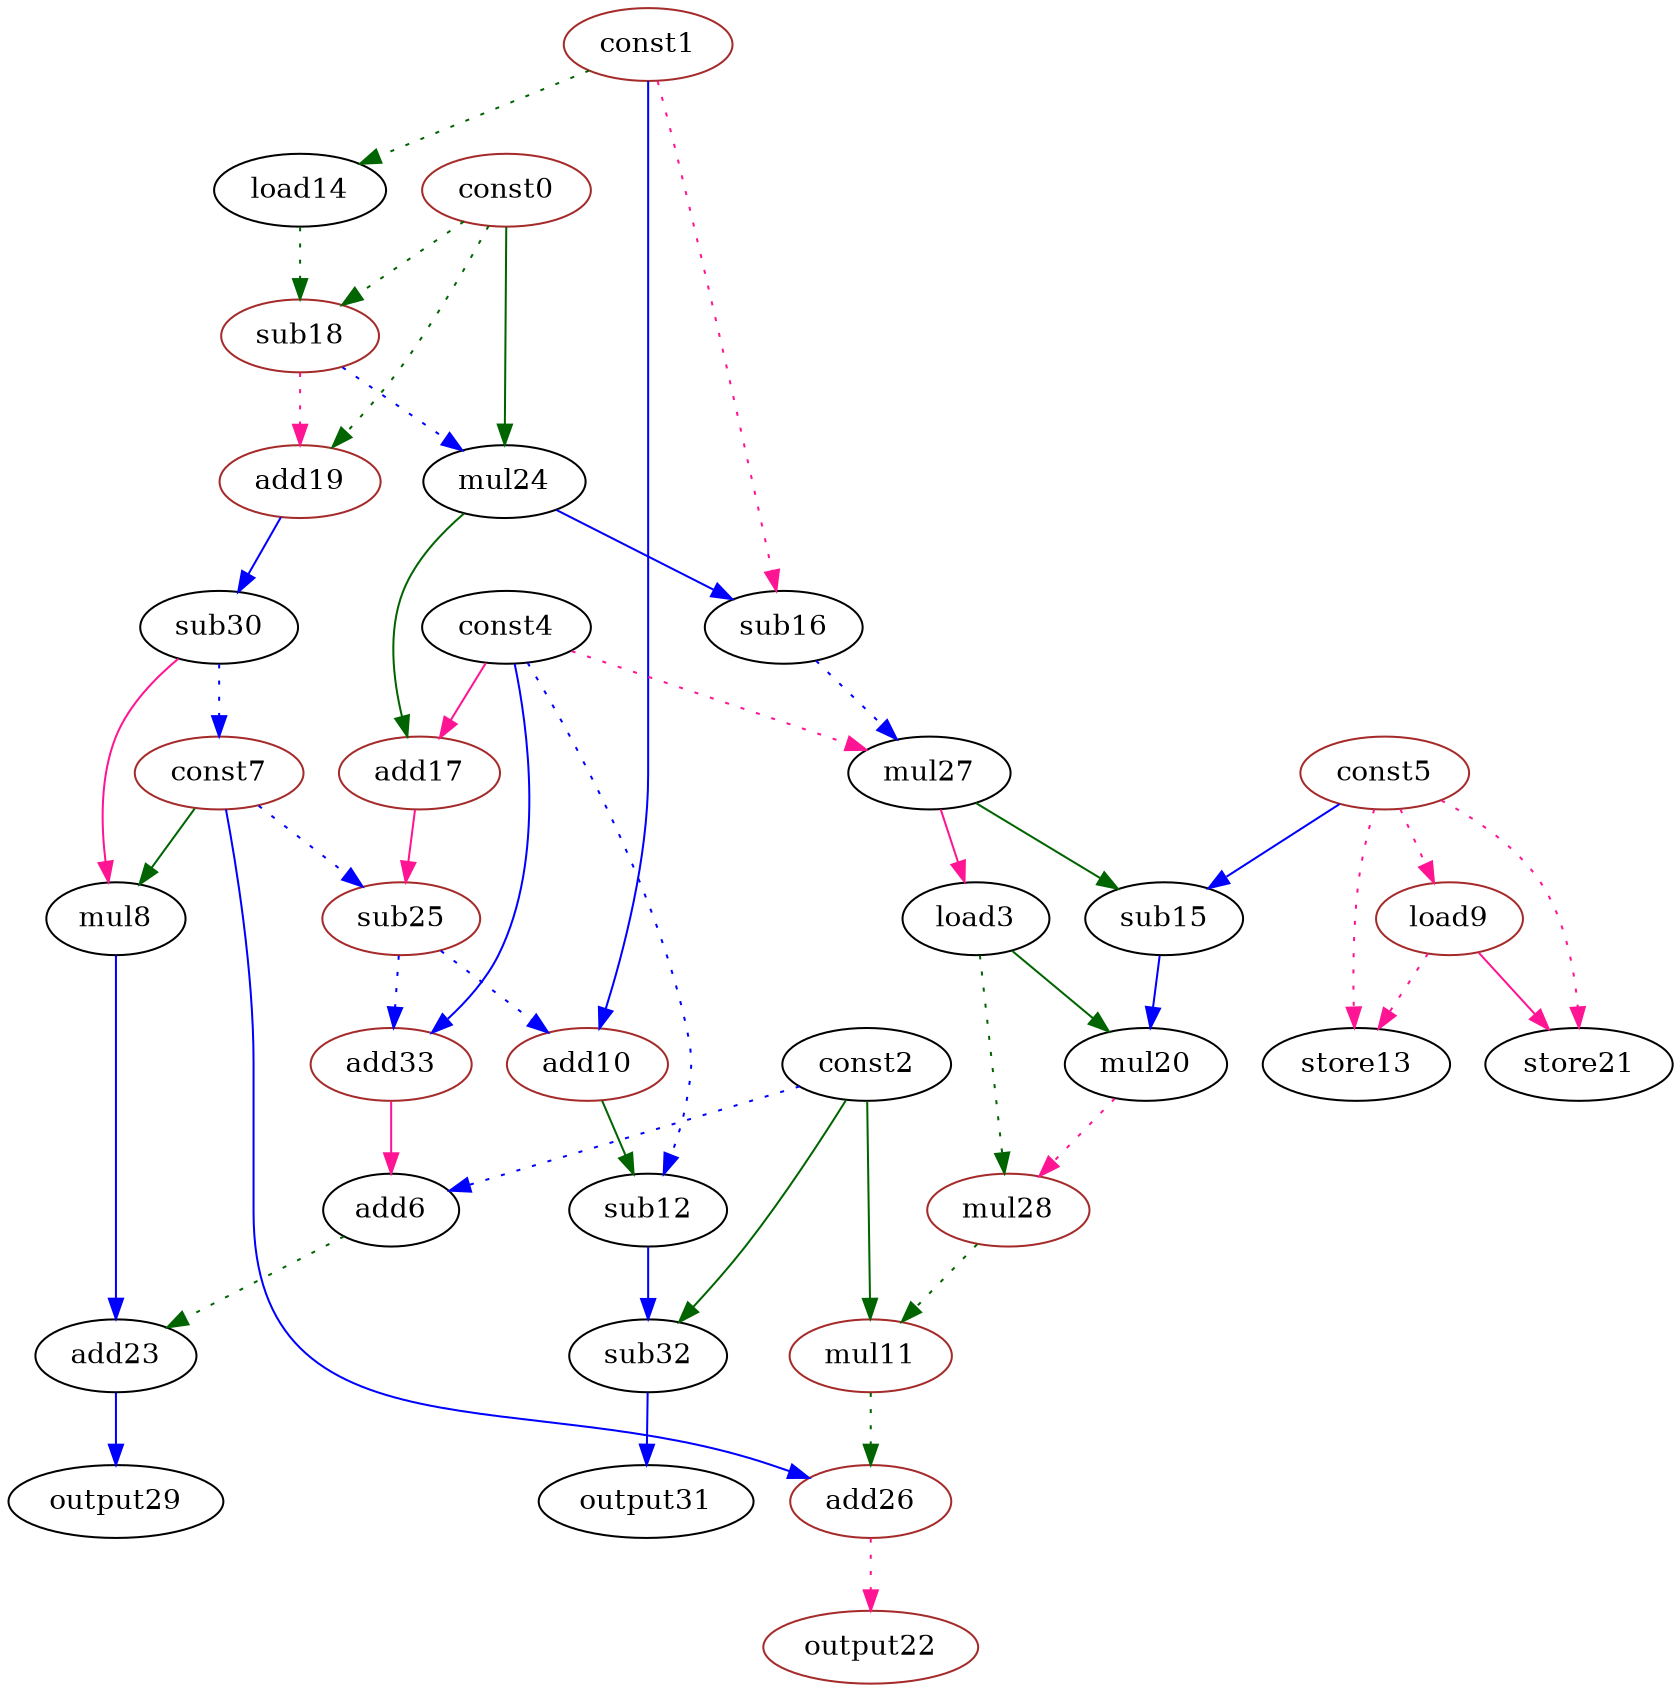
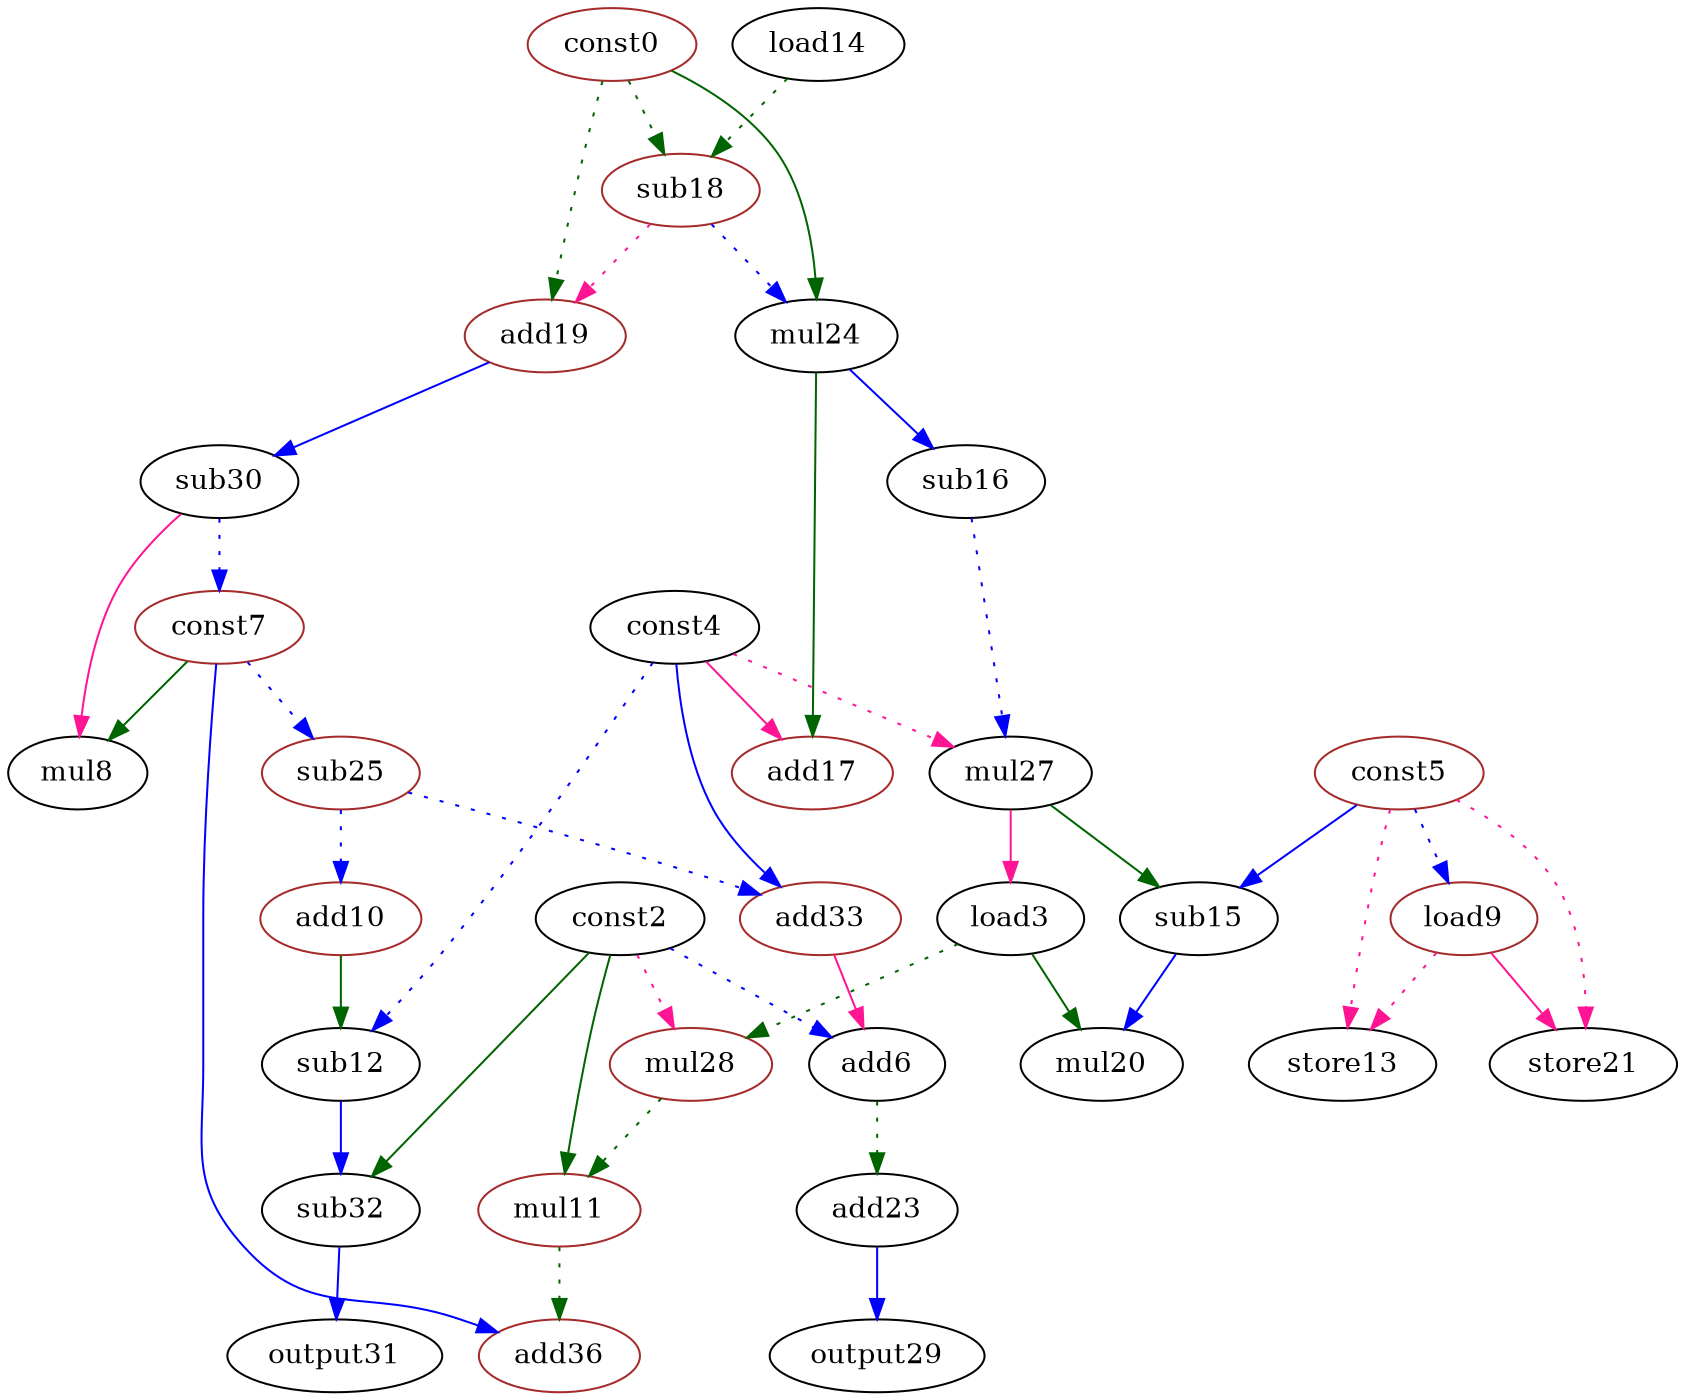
(648, 45) -> none
(412, 836) -> none
(1413, 837) -> (1427, 837)
(116, 1127) -> none
(1084, 1130) -> (651, 983)
(871, 1502) -> (559, 1356)
(871, 1647) -> none
